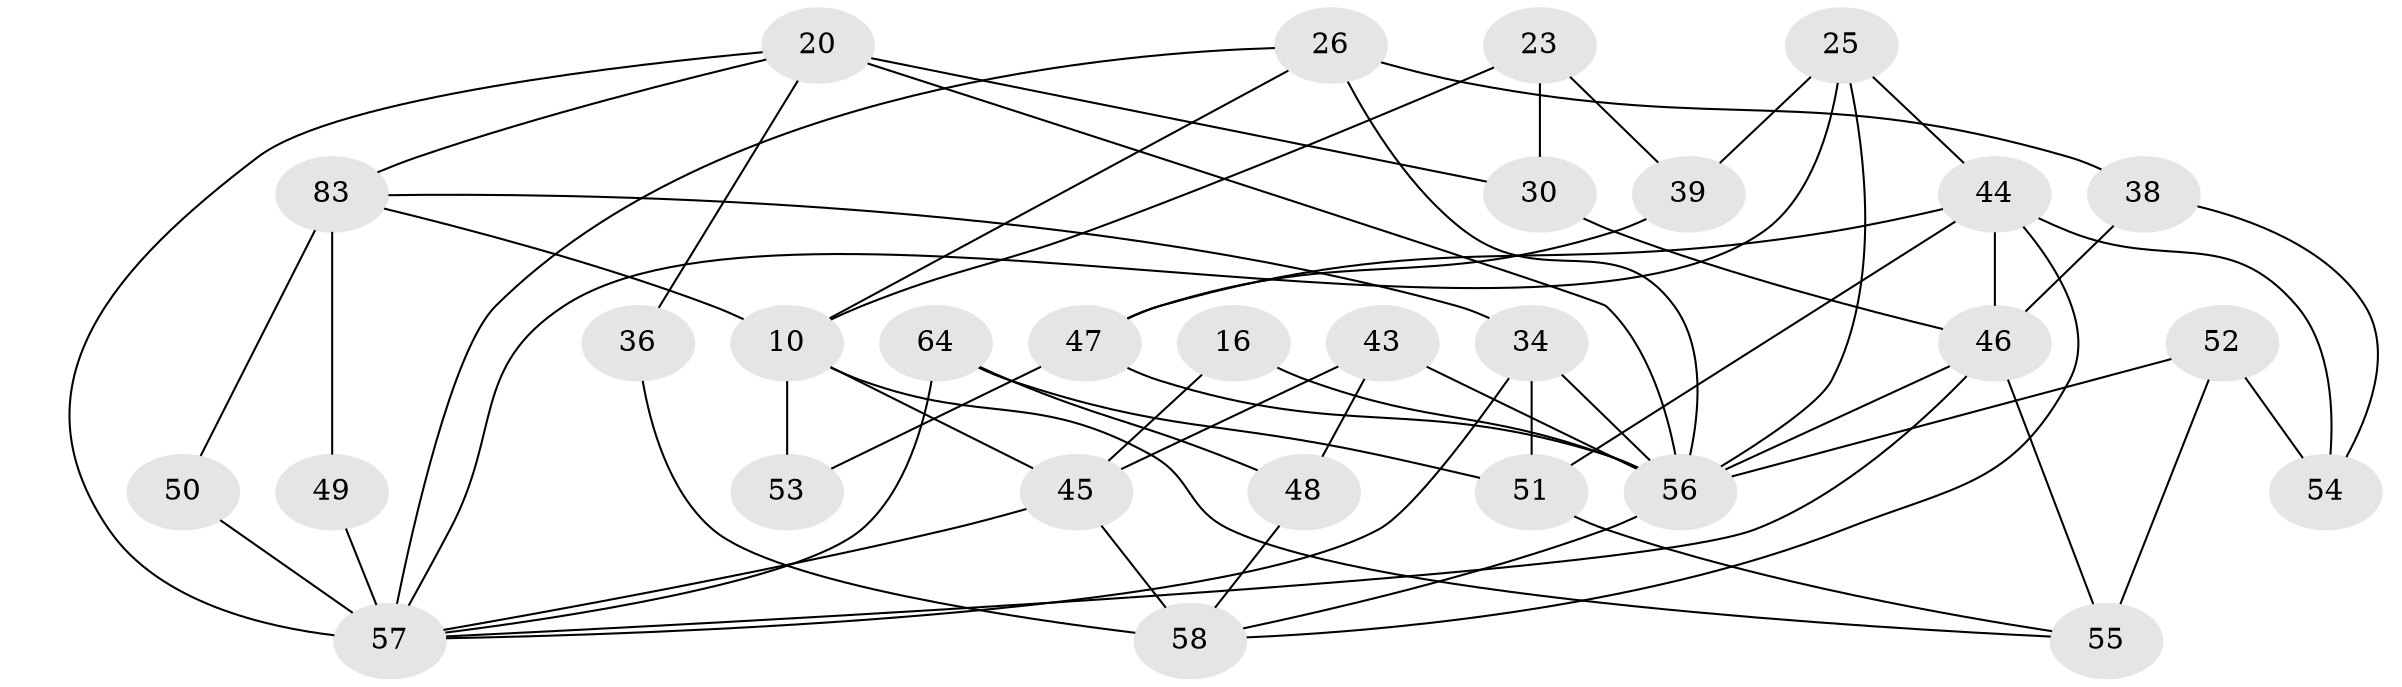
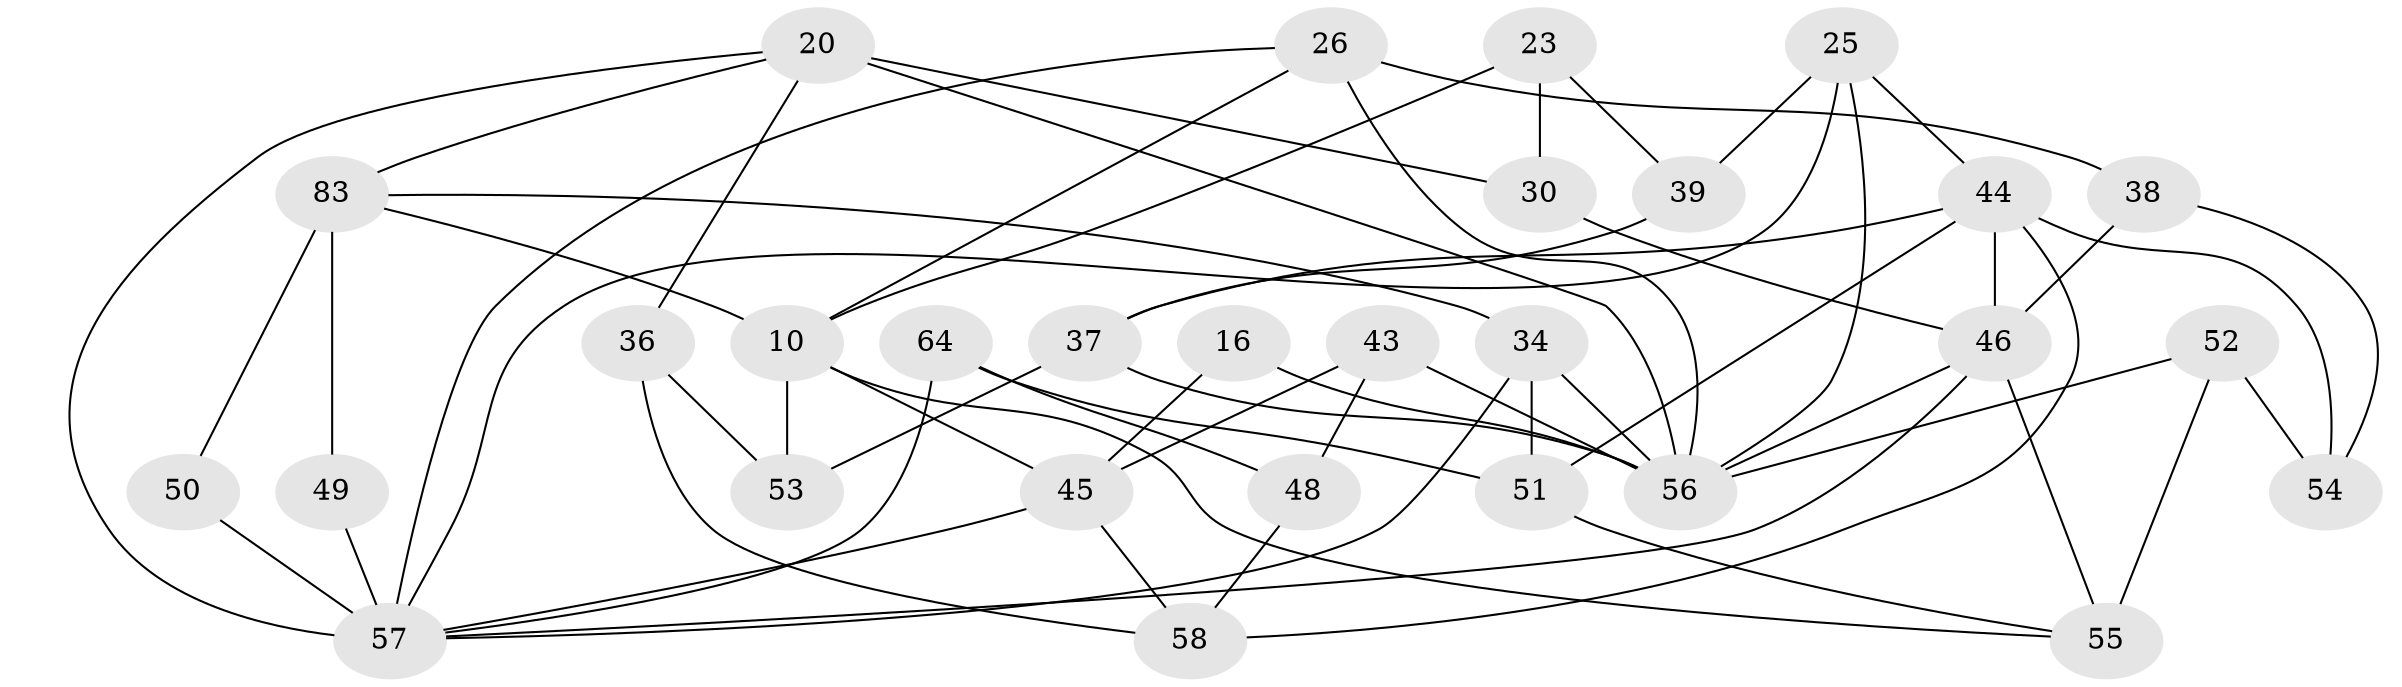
(1085, 343) -> (1085, 343)
none -> (712, 418)
(1403, 591) -> none
